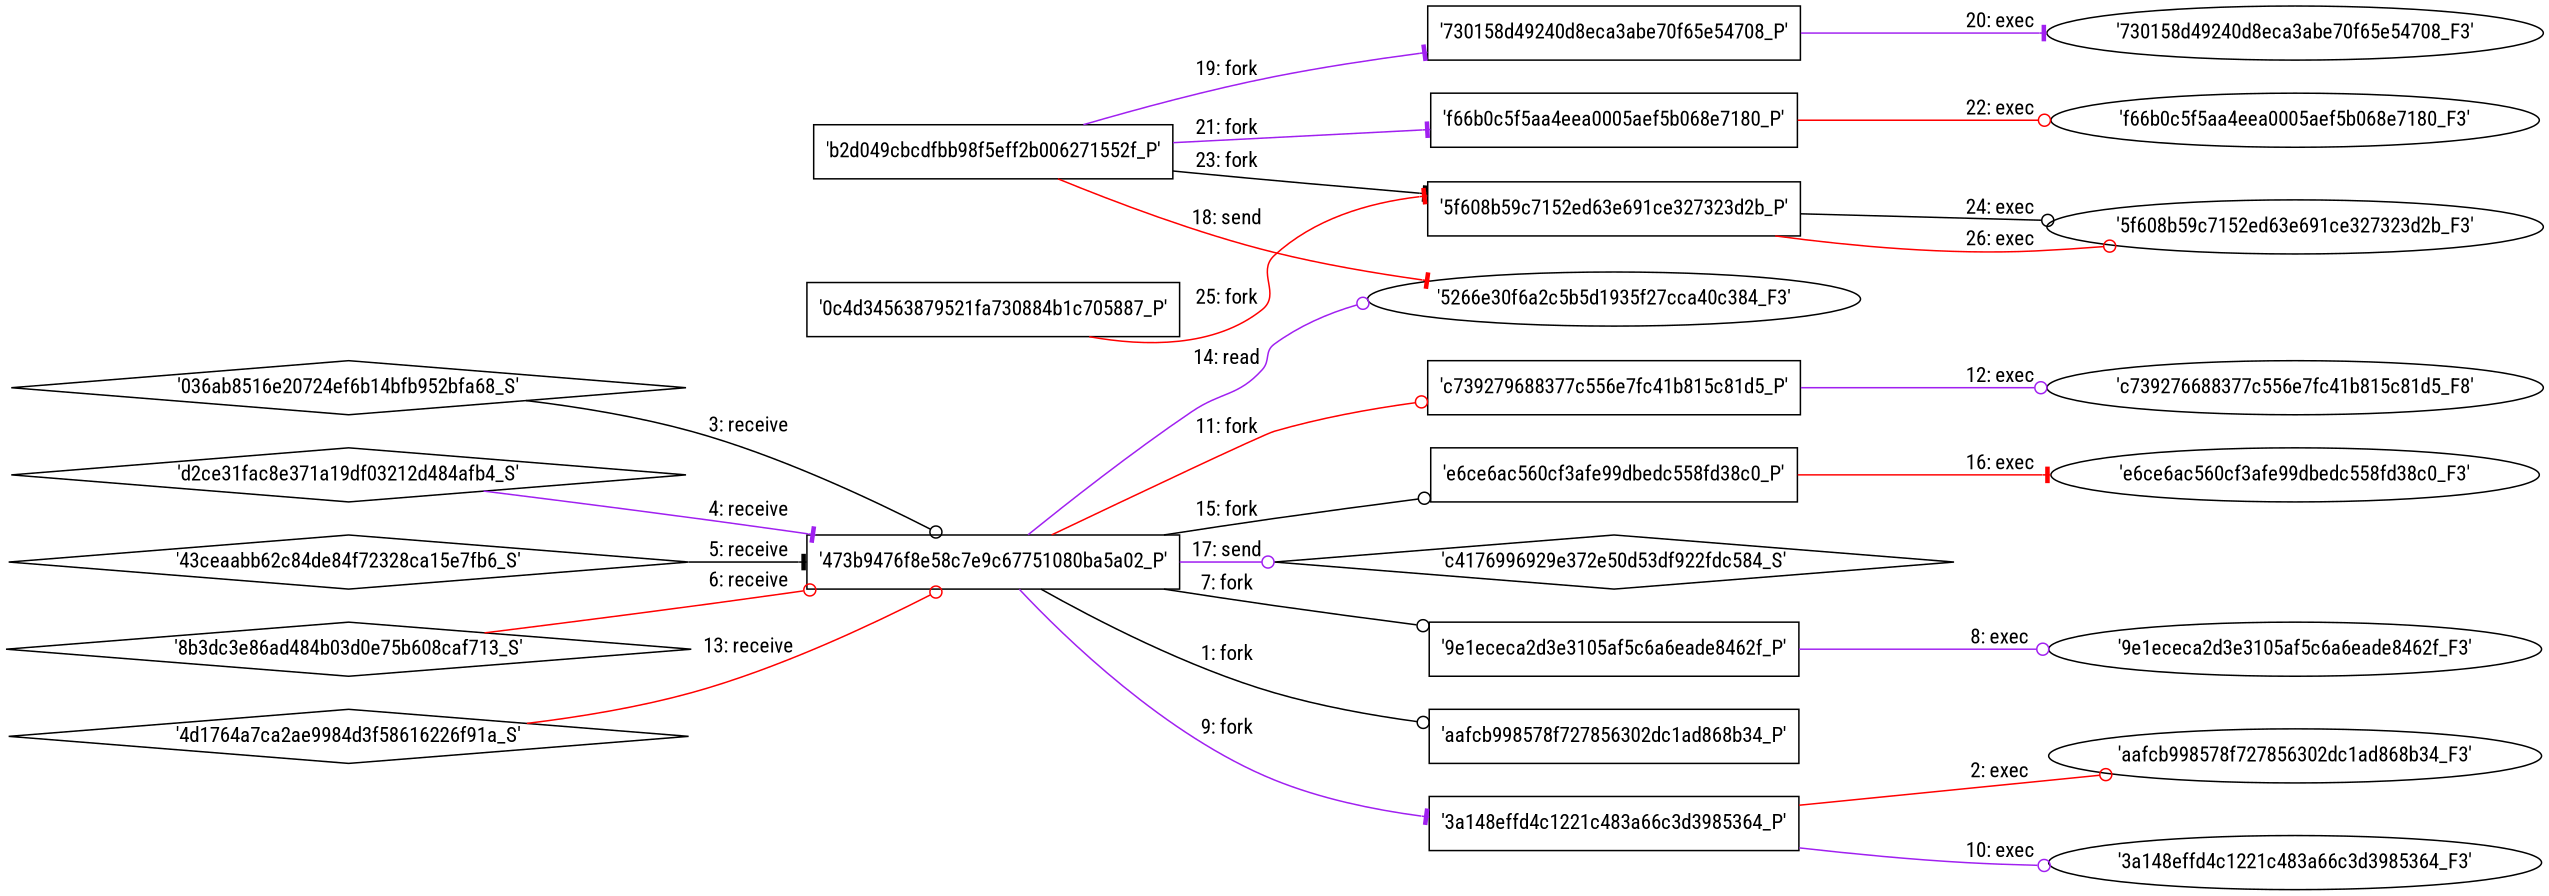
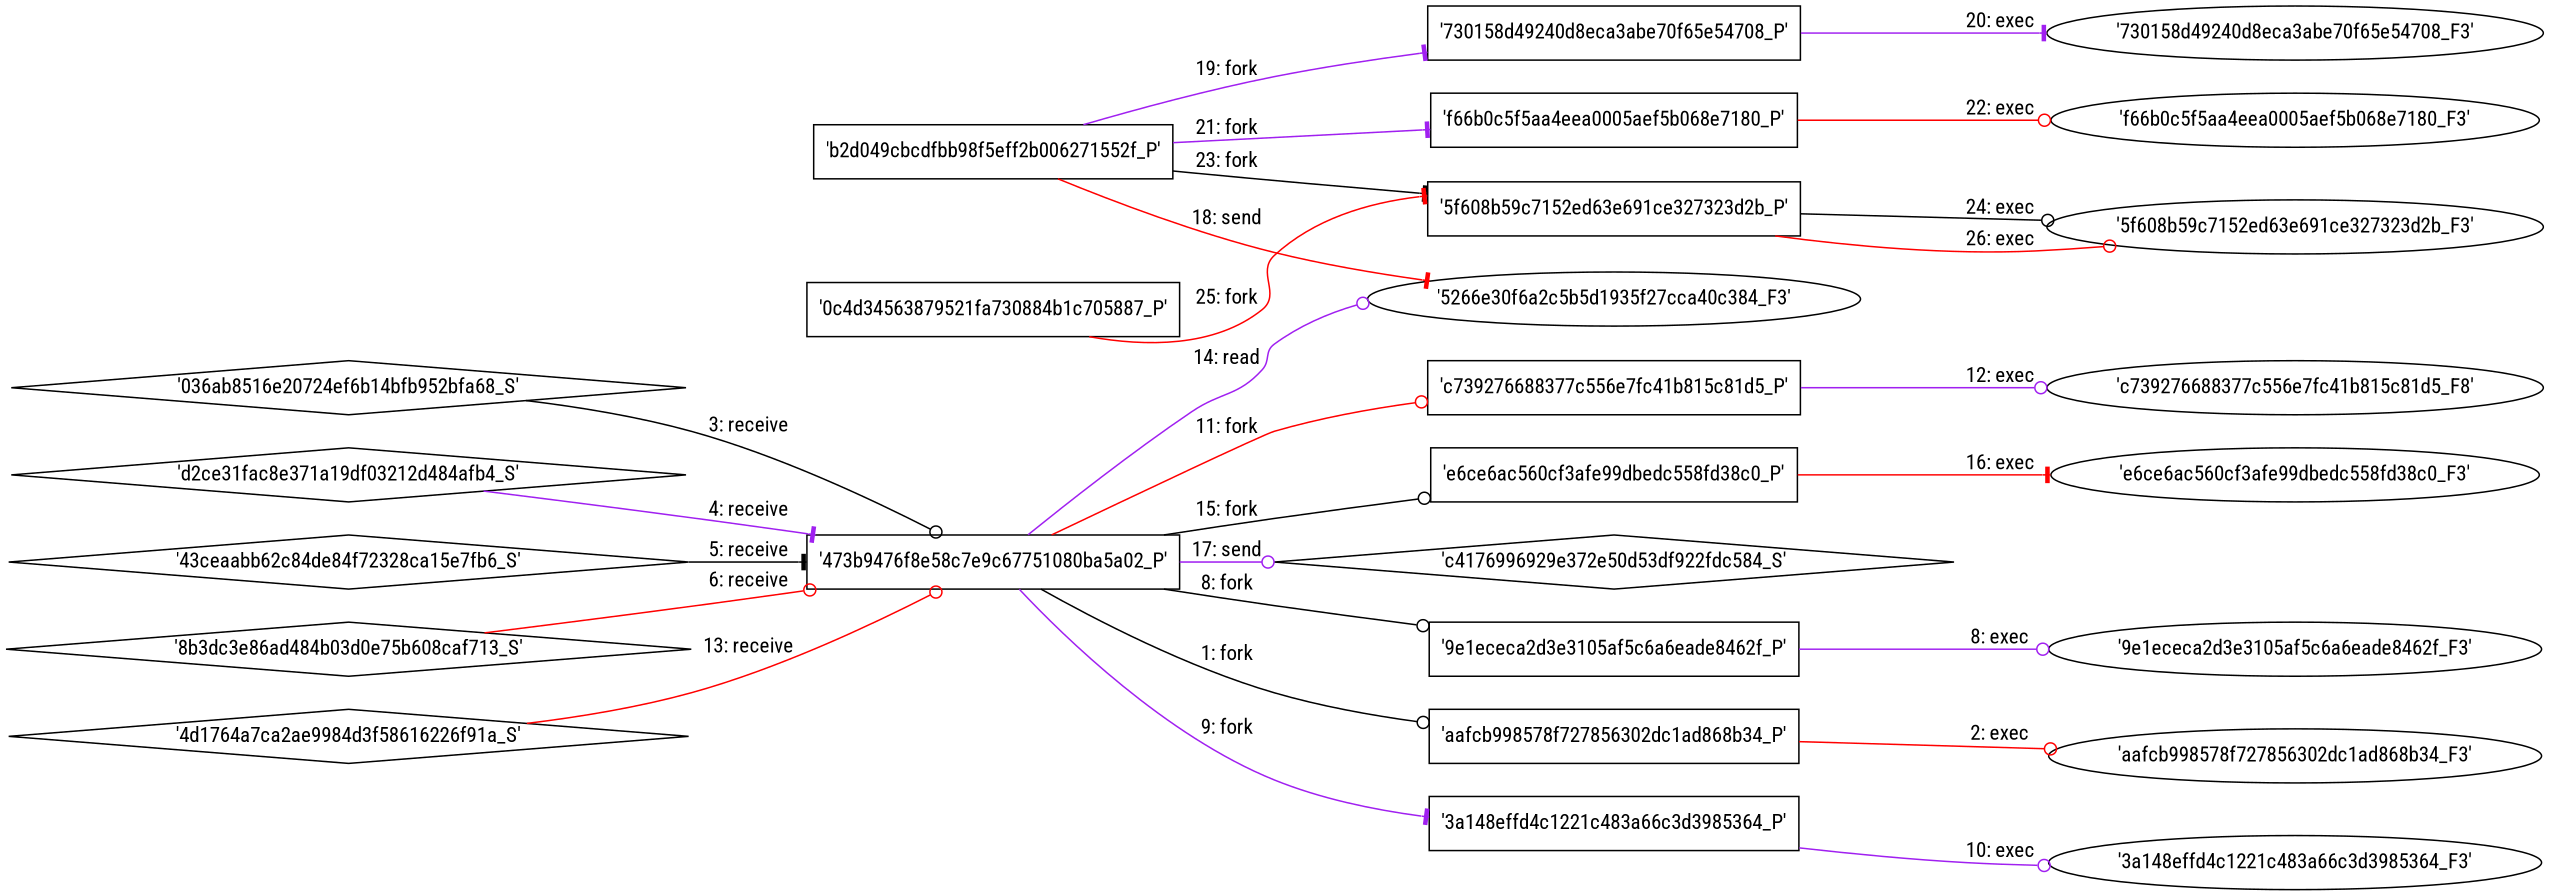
(1614, 388) -> (1614, 388)
(1227, 584) -> (1227, 584)
(1949, 790) -> (1921, 745)
